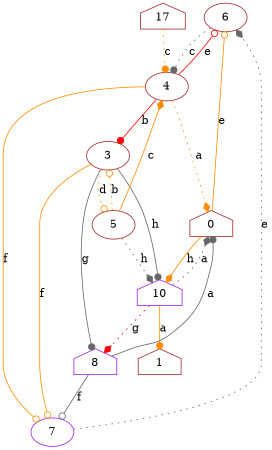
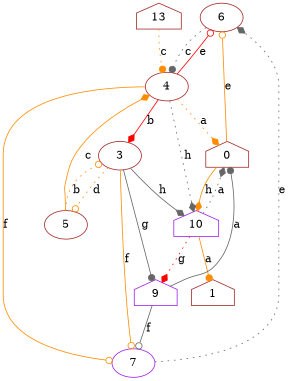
(163, 17) -> (159, 17)
(140, 119) -> (146, 117)
(145, 218) -> (153, 190)
(135, 256) -> (181, 152)
(95, 363) -> (156, 294)
